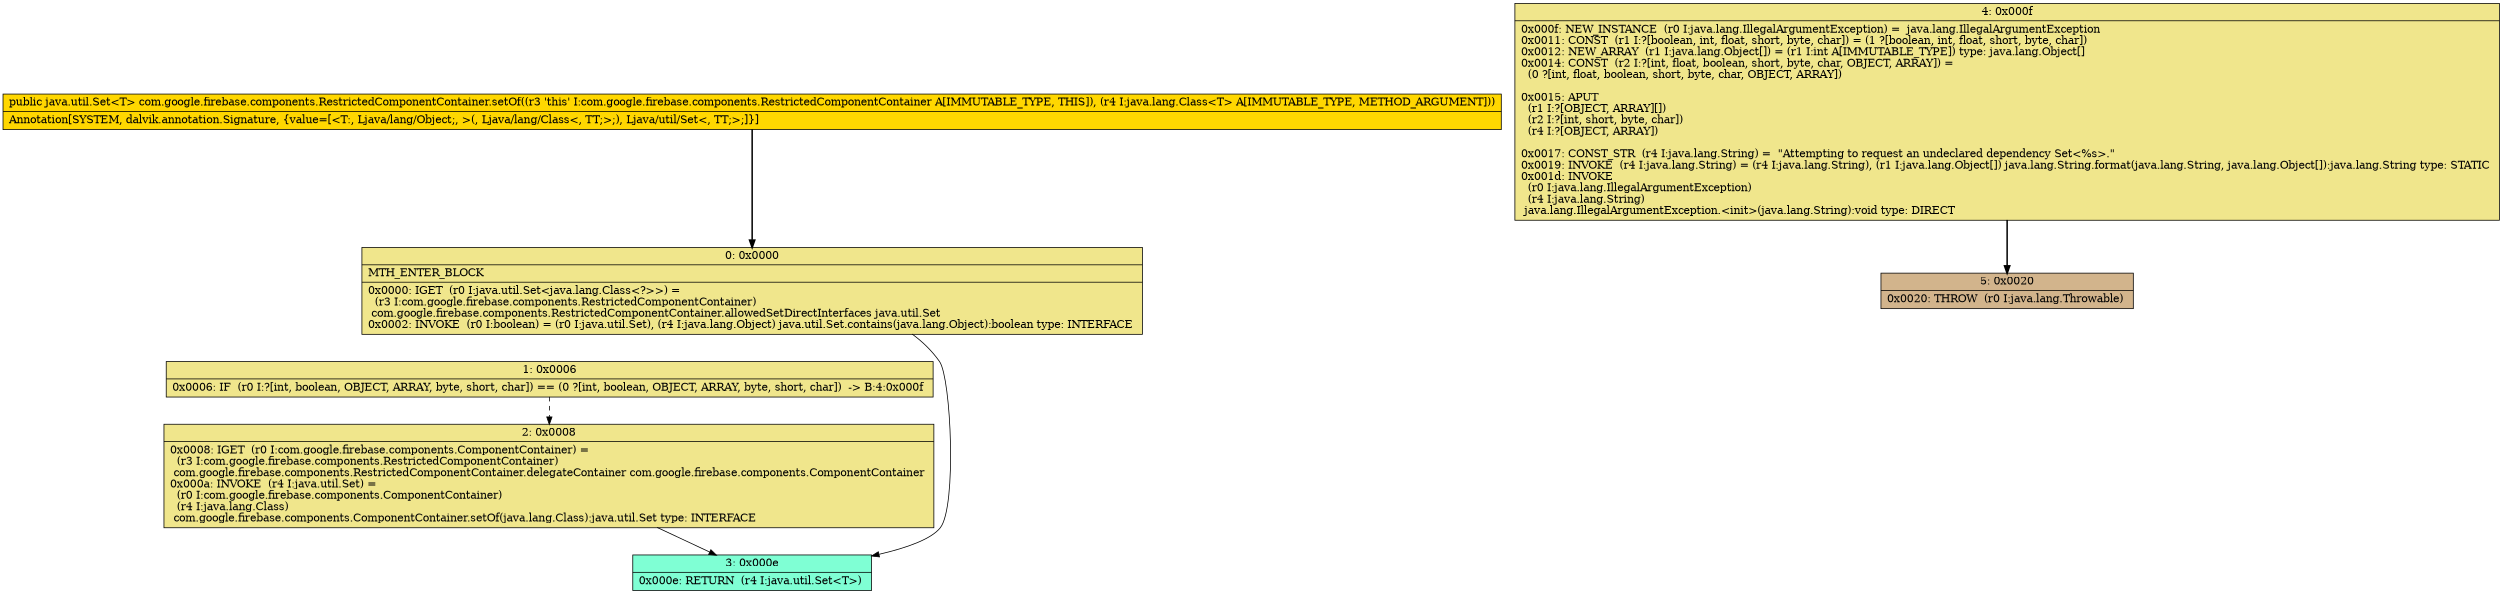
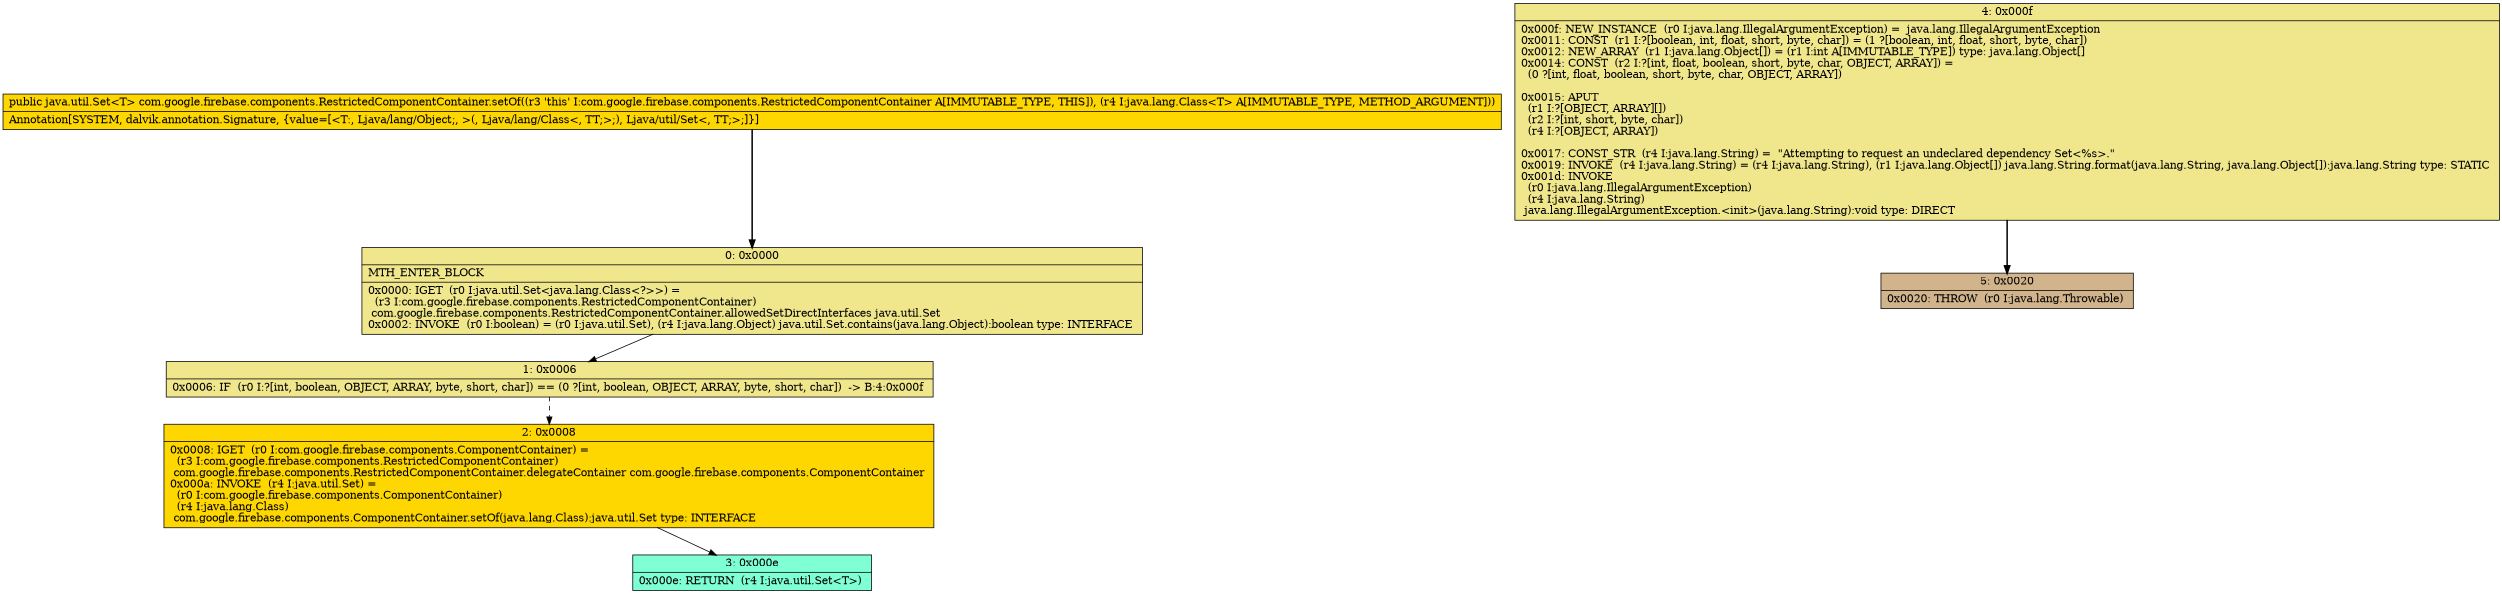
(950, 459) -> (625, 346)
(549, 476) -> (549, 476)
